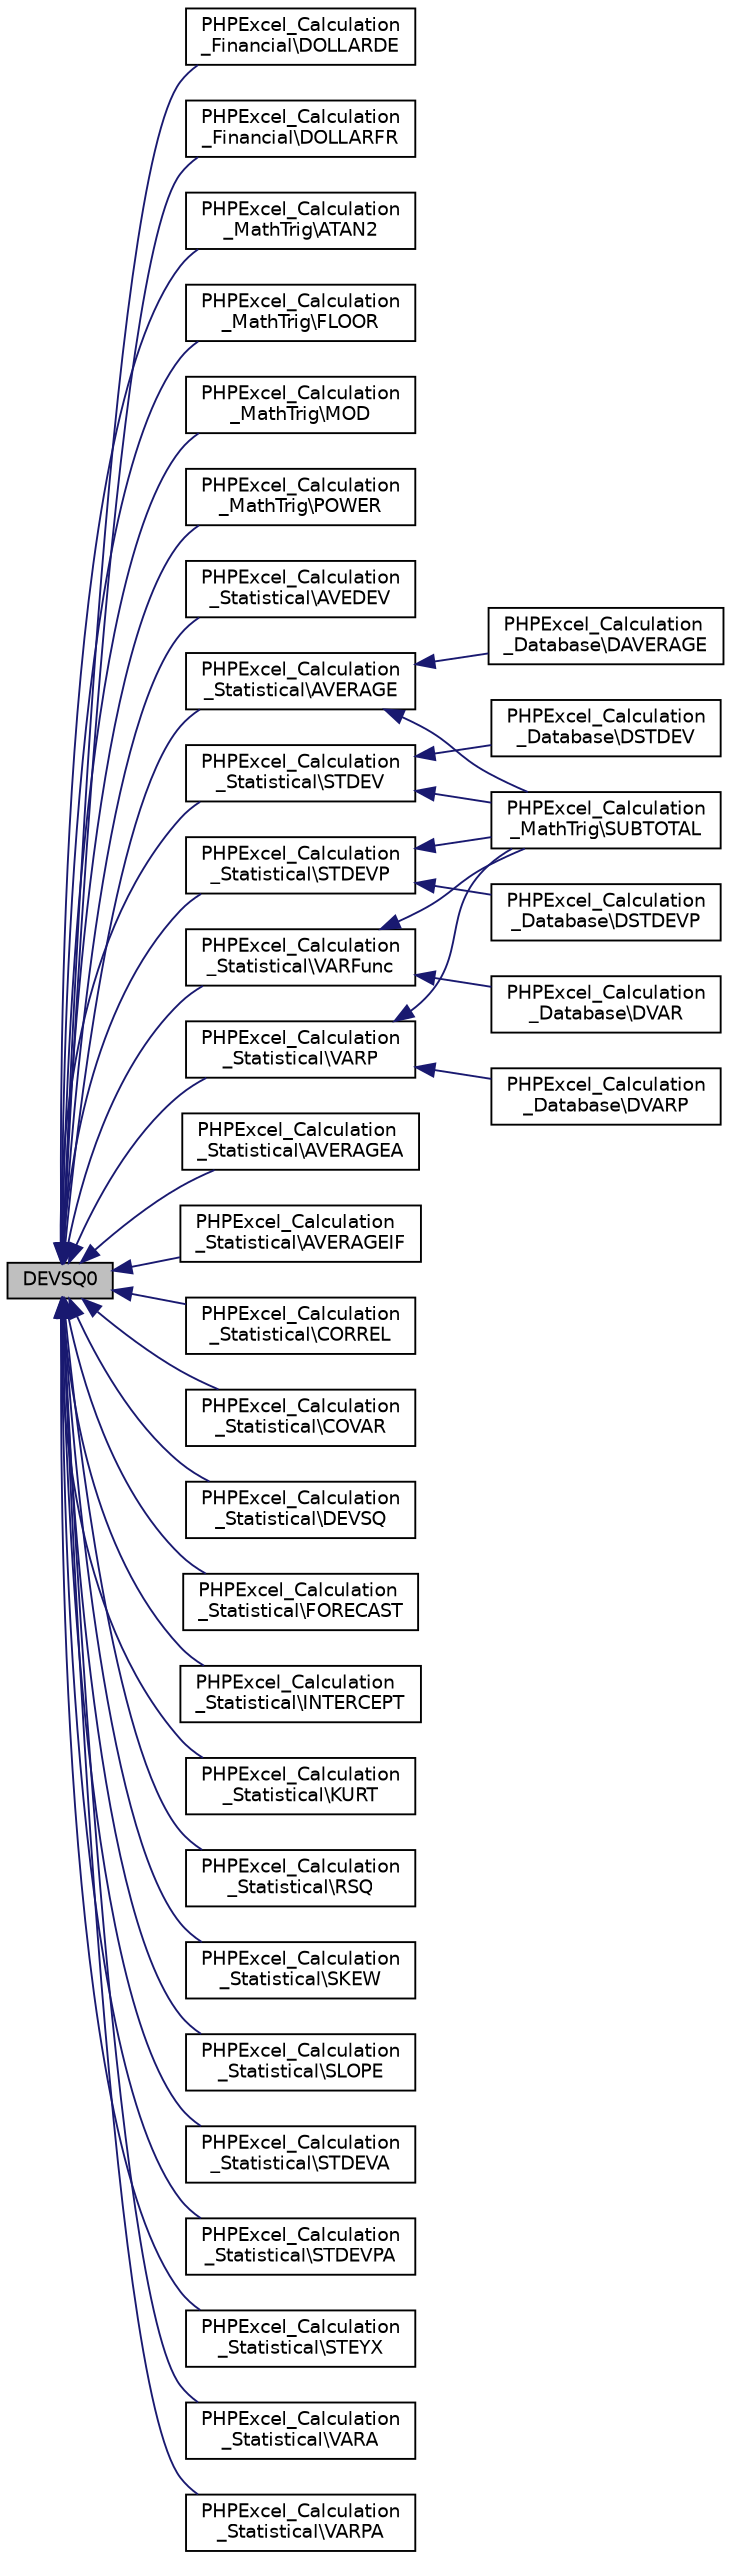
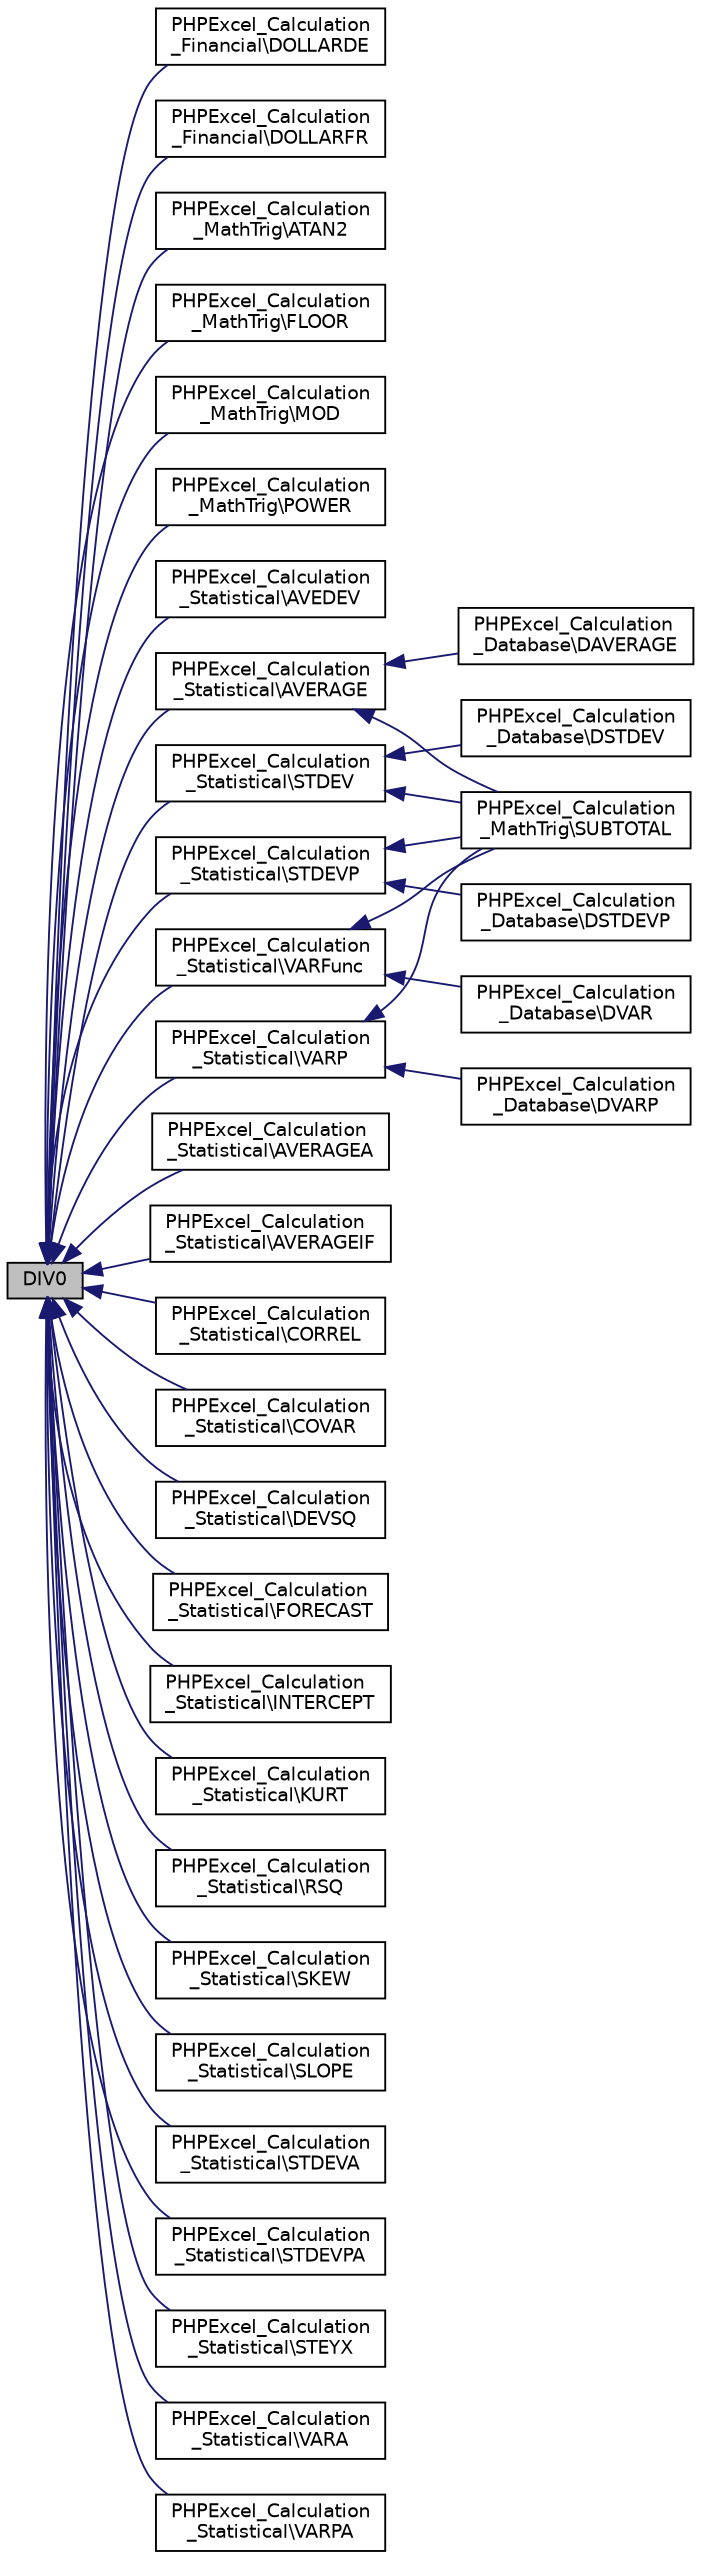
(60, 1281) -> (45, 1281)
